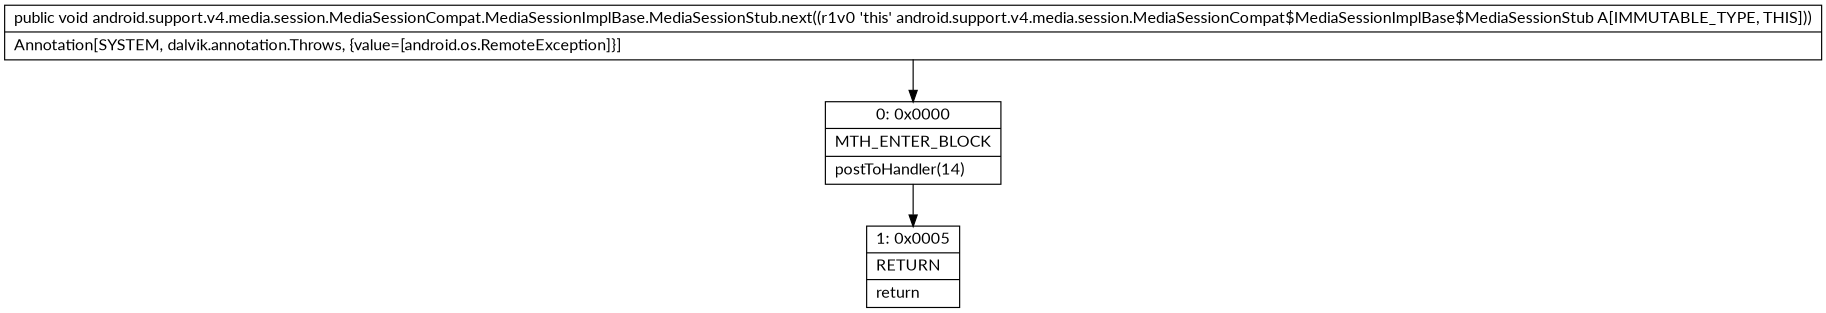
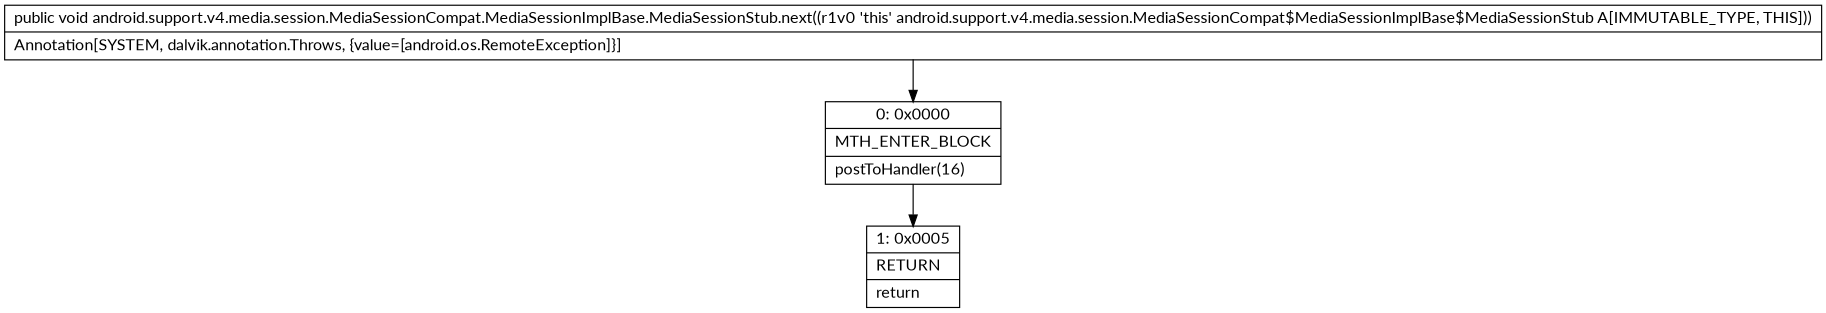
(900, 170) -> (900, 170)
